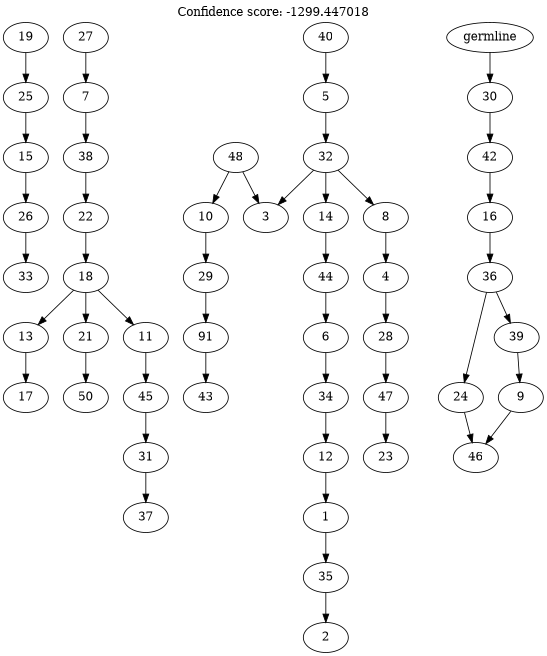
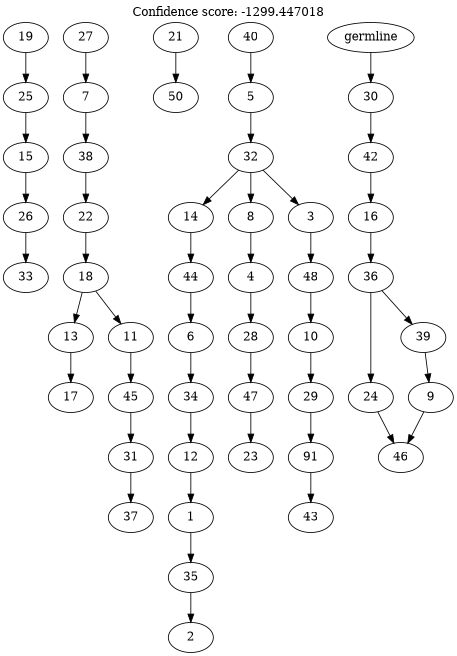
(249, 184) -> (311, 243)
(86, 303) -> none
